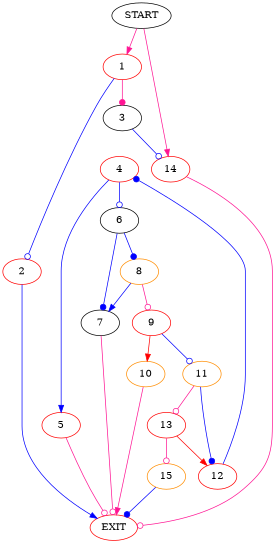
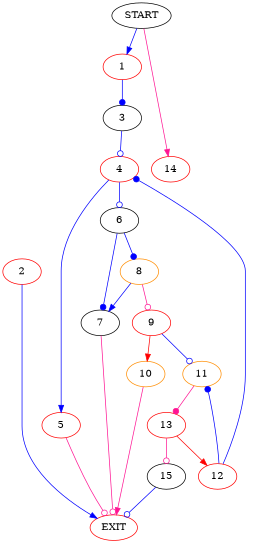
(133, 38) -> (133, 38)
(122, 90) -> (122, 90)
(144, 142) -> (121, 141)
(67, 164) -> none
(272, 372) -> none
(186, 397) -> (186, 397)
(205, 423) -> (215, 428)
(166, 476) -> (166, 476)
(142, 500) -> (142, 500)
